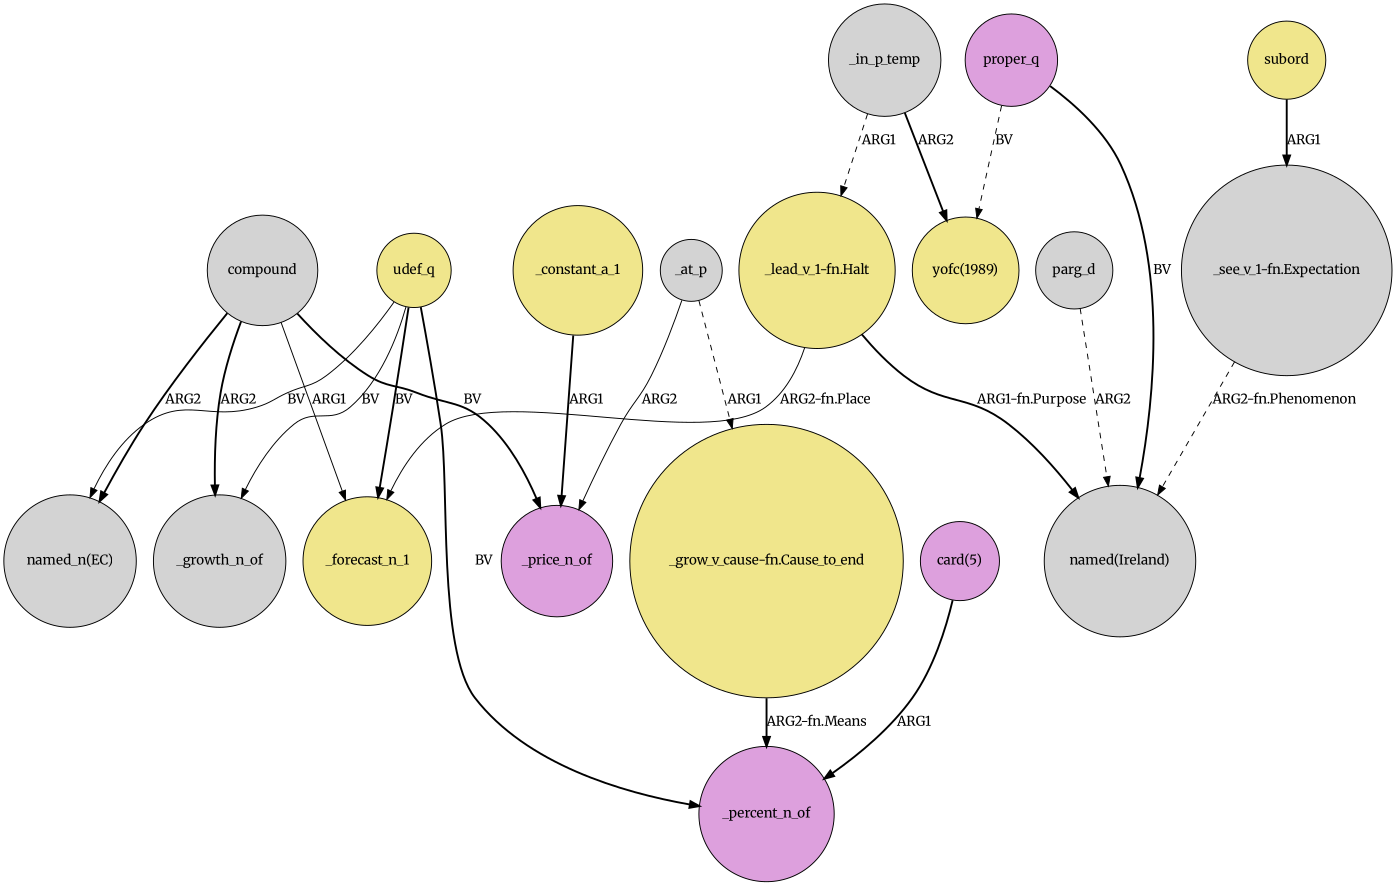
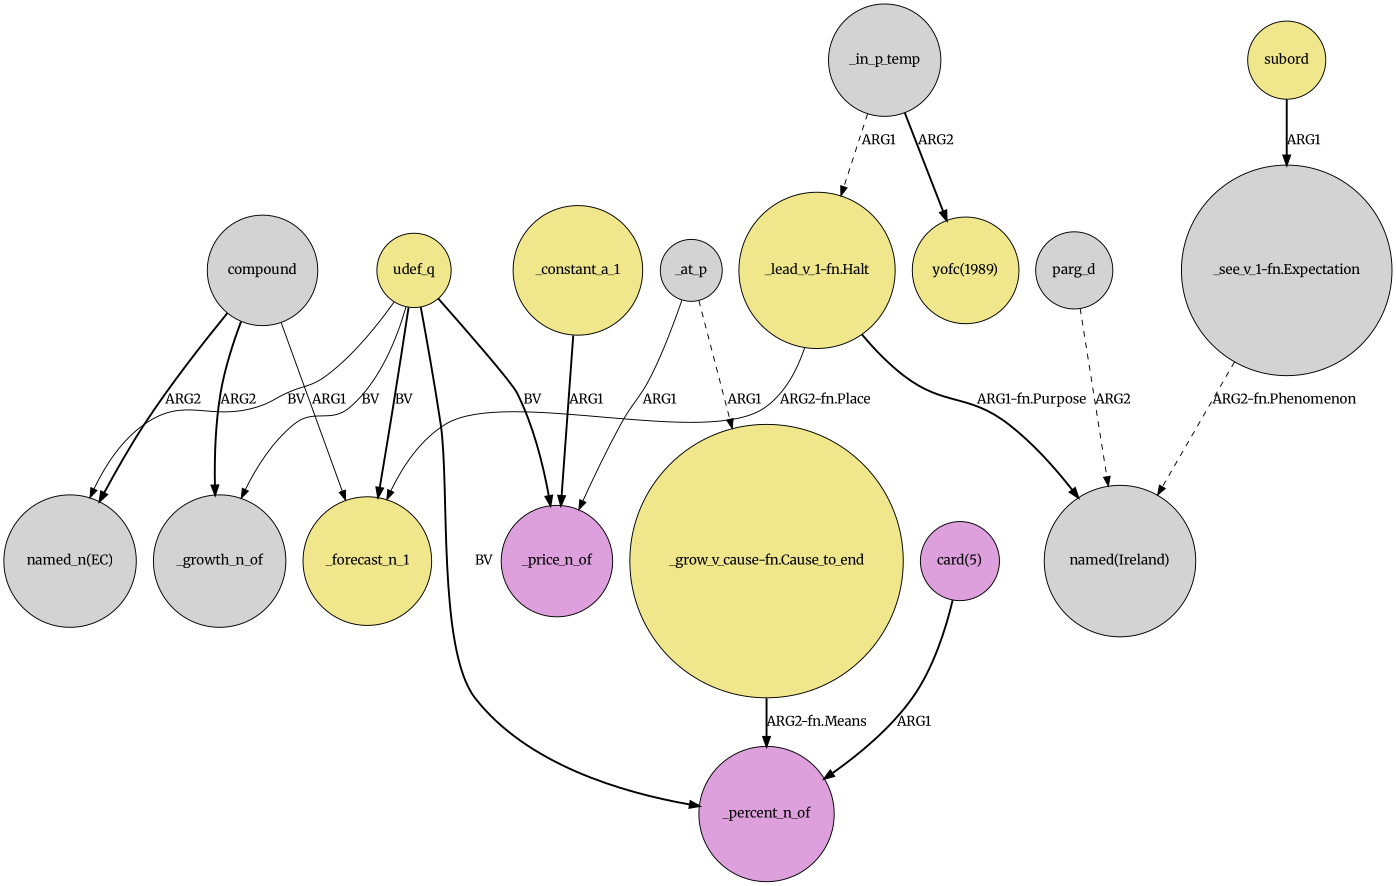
(1011, 60) -> none
(427, 396) -> (513, 387)
(660, 400) -> (660, 400)
